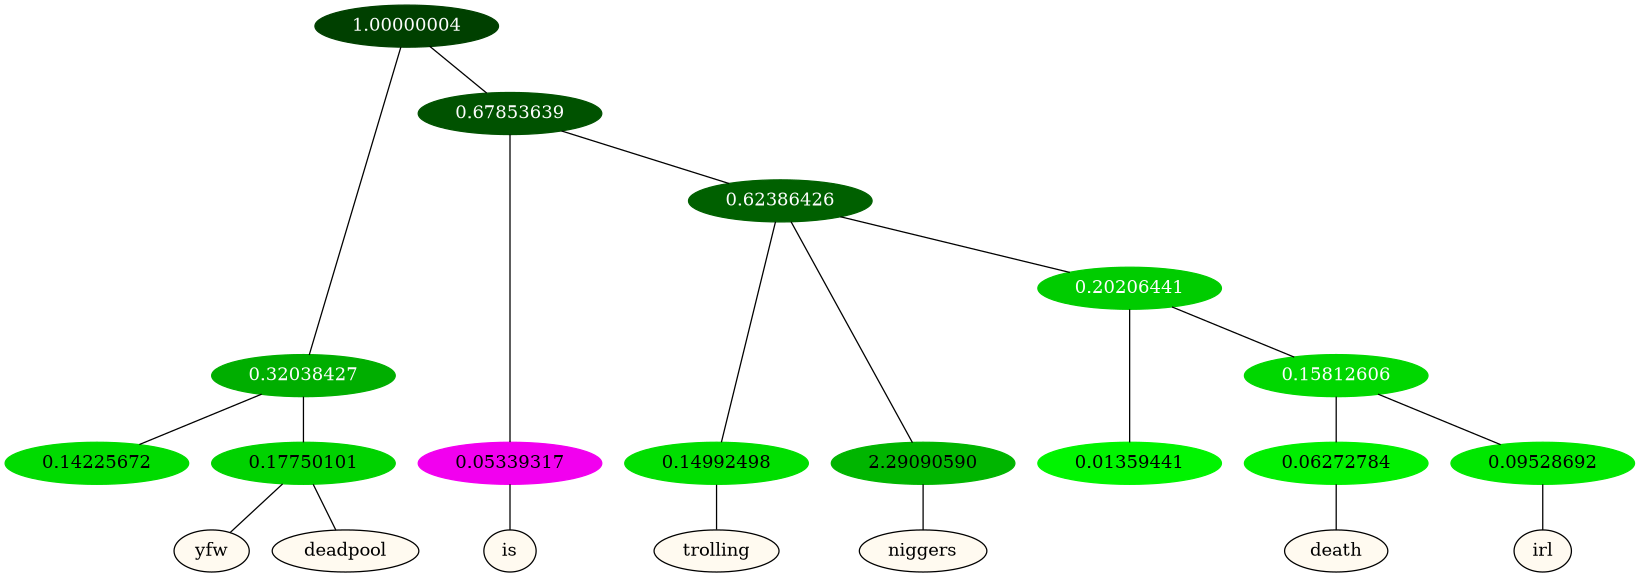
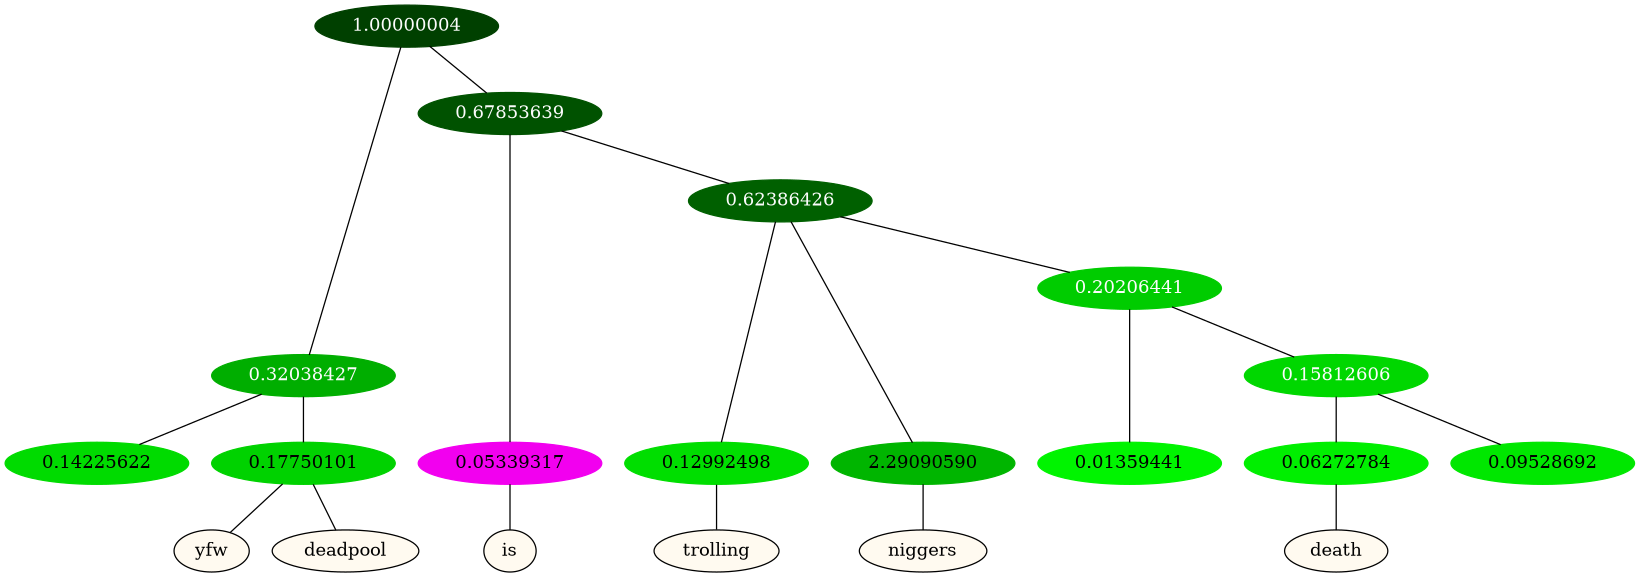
(97, 463) -> (97, 463)
(717, 463) -> (717, 463)
(1543, 551) -> none
